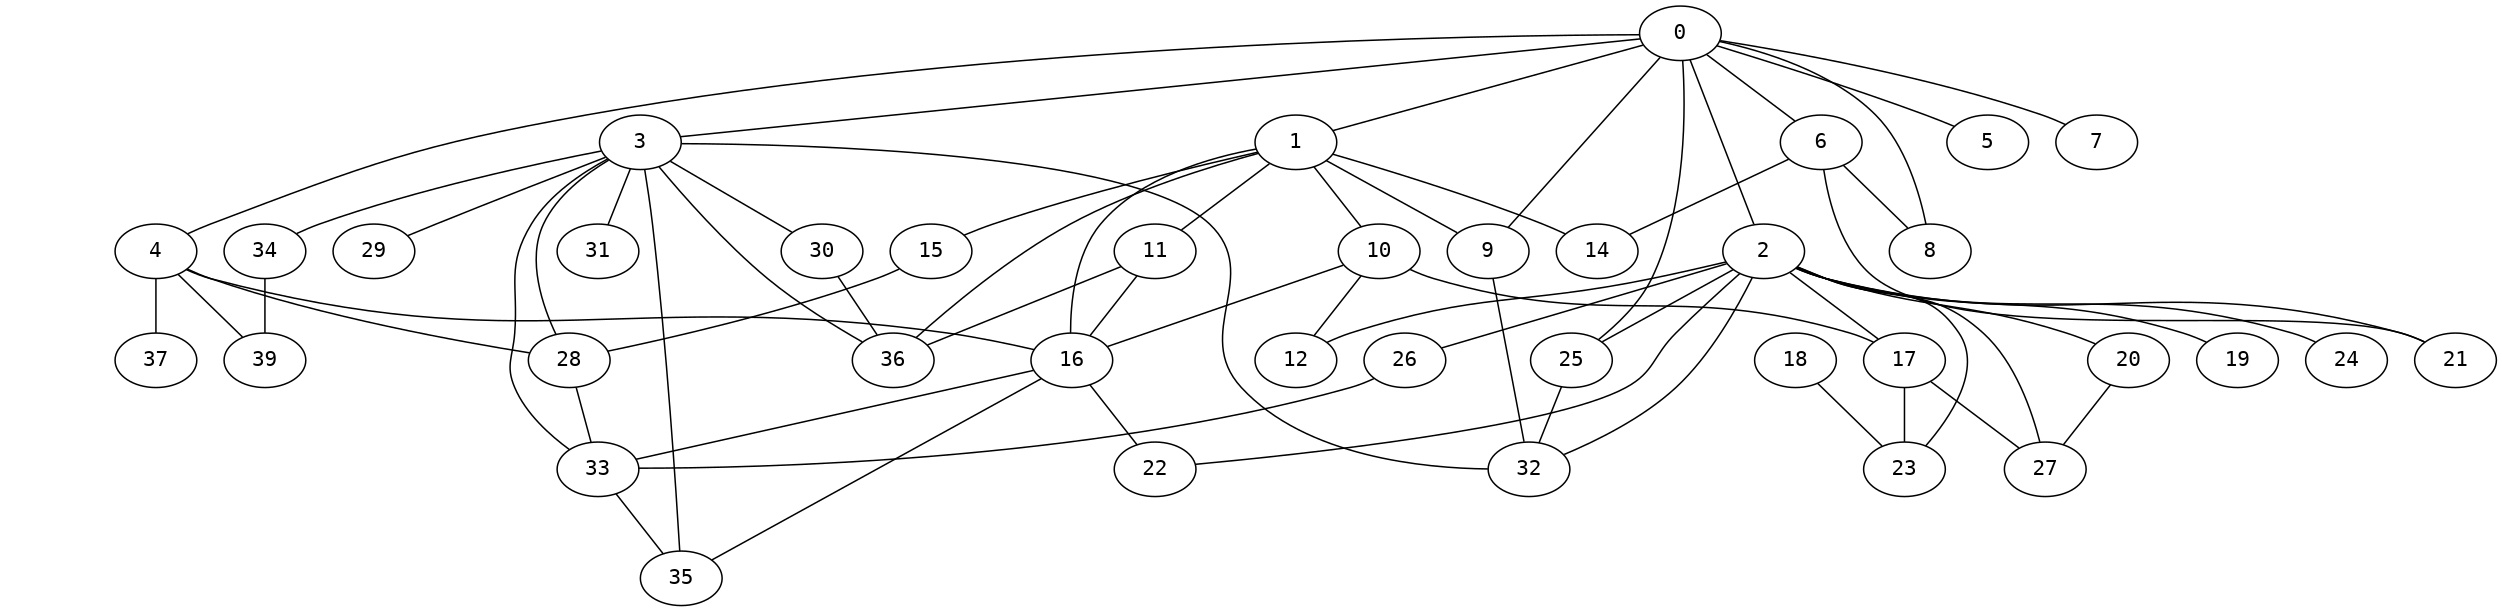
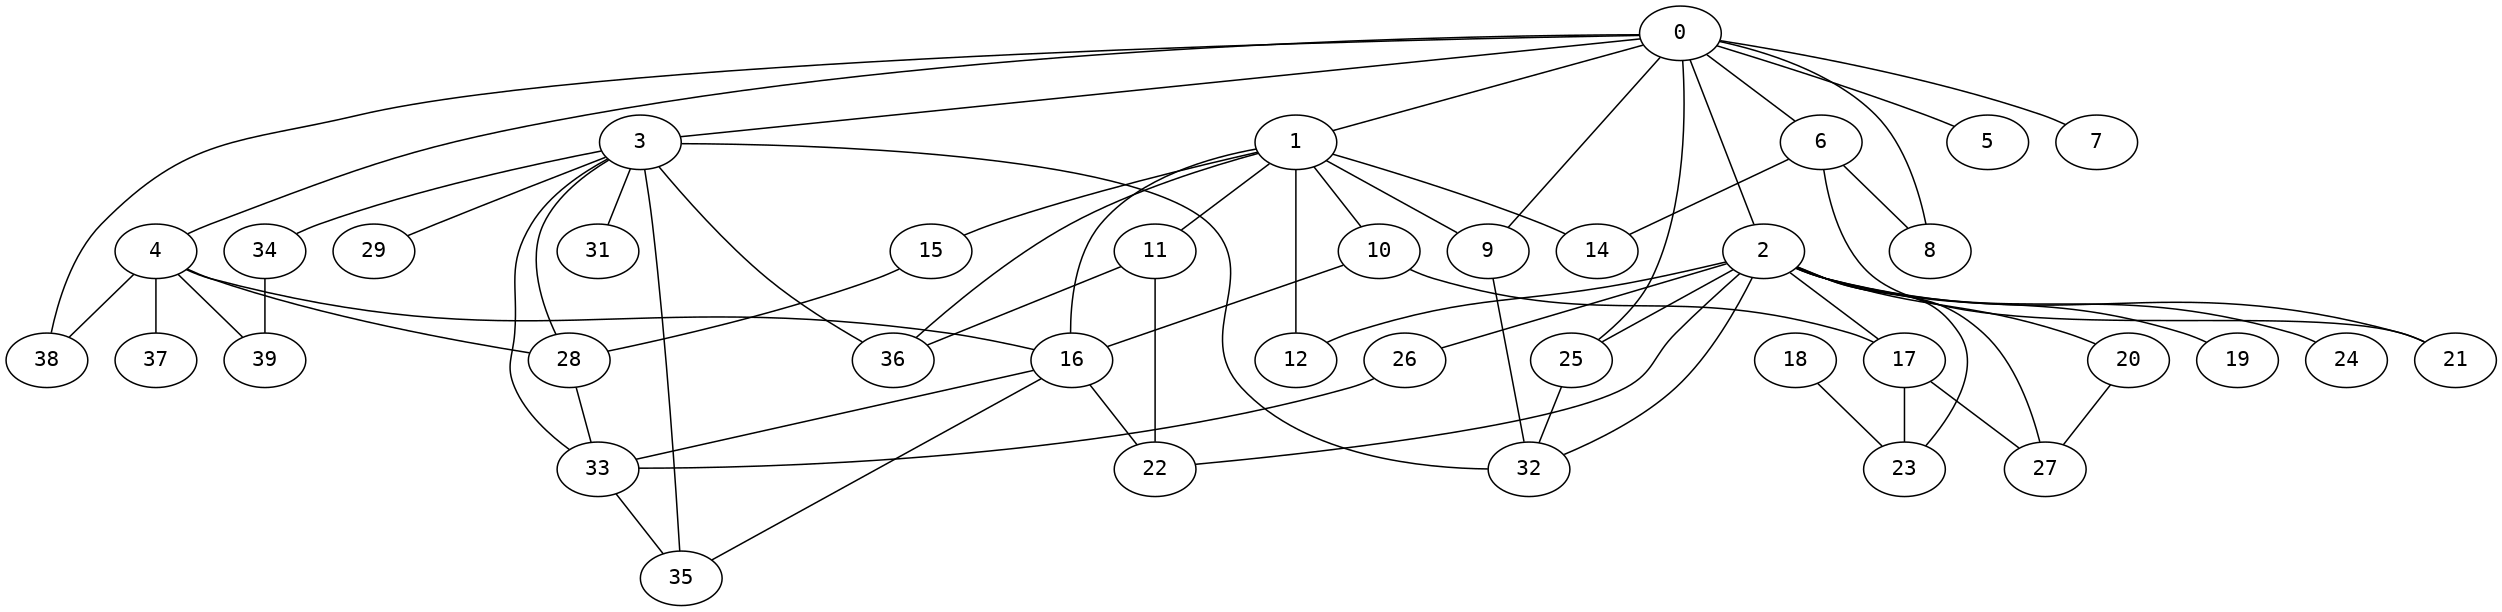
(822, 251) -> none
(1113, 306) -> (1155, 360)
(1338, 306) -> (1296, 251)
none -> (47, 360)
